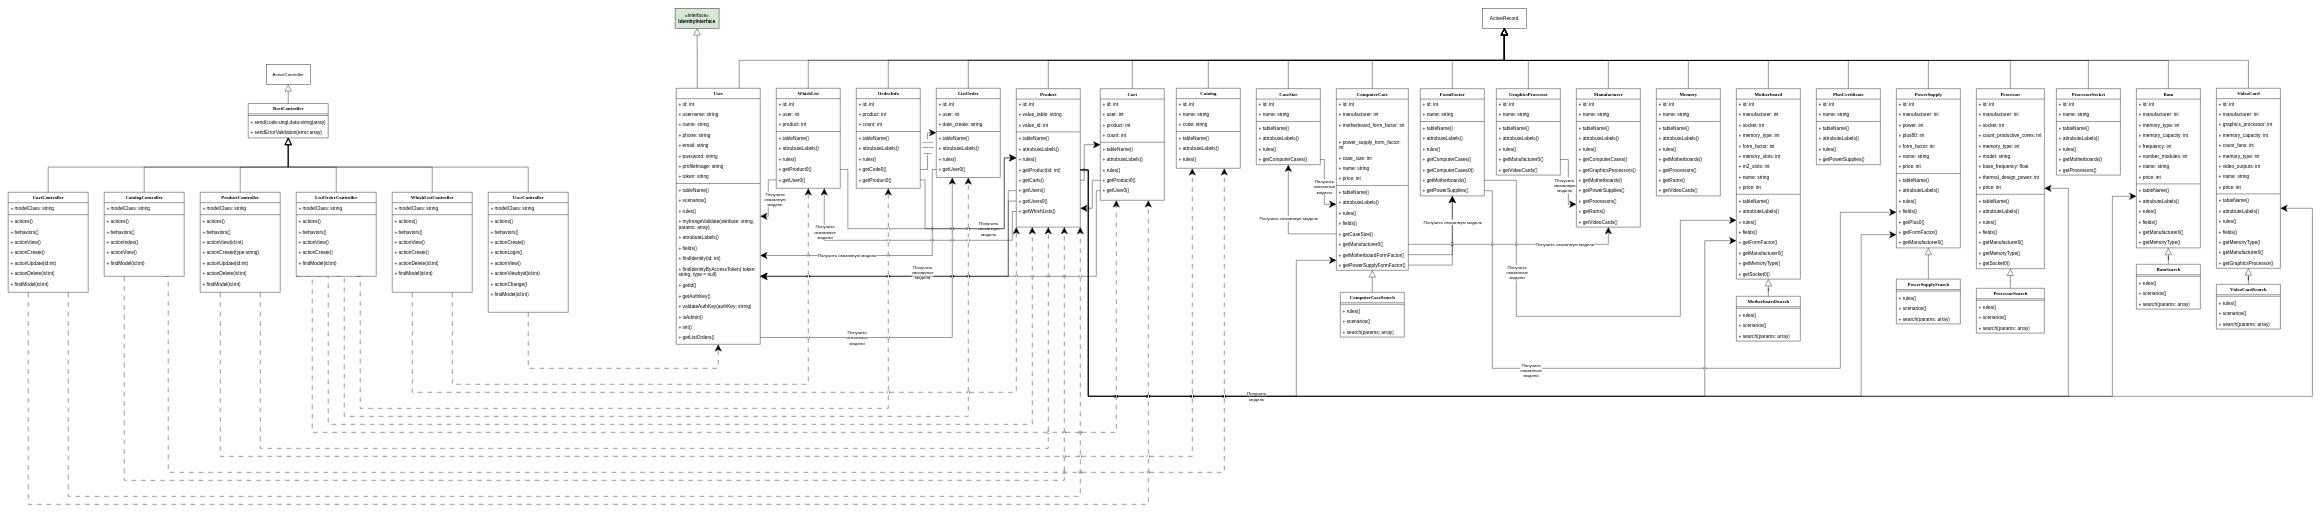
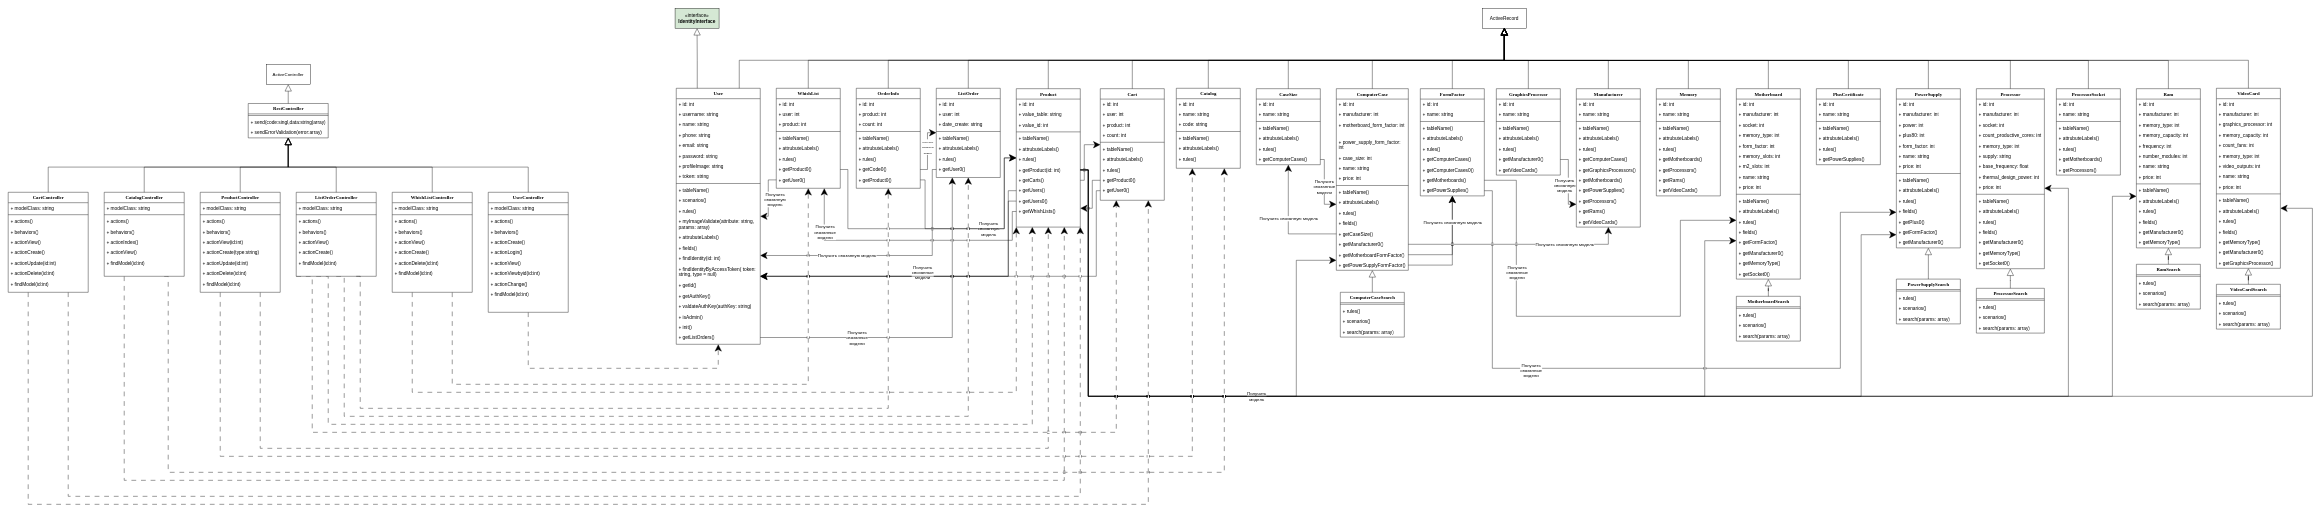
(1996, 157) -> (1997, 157)
